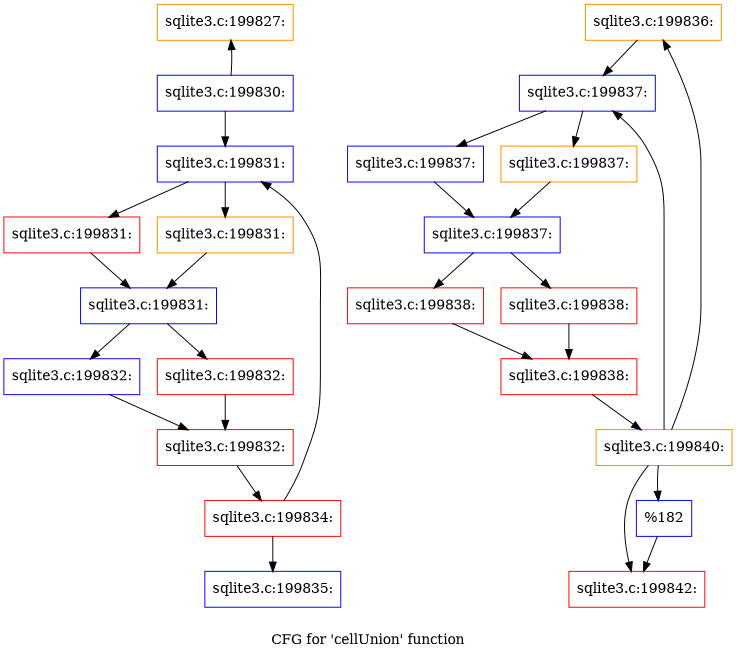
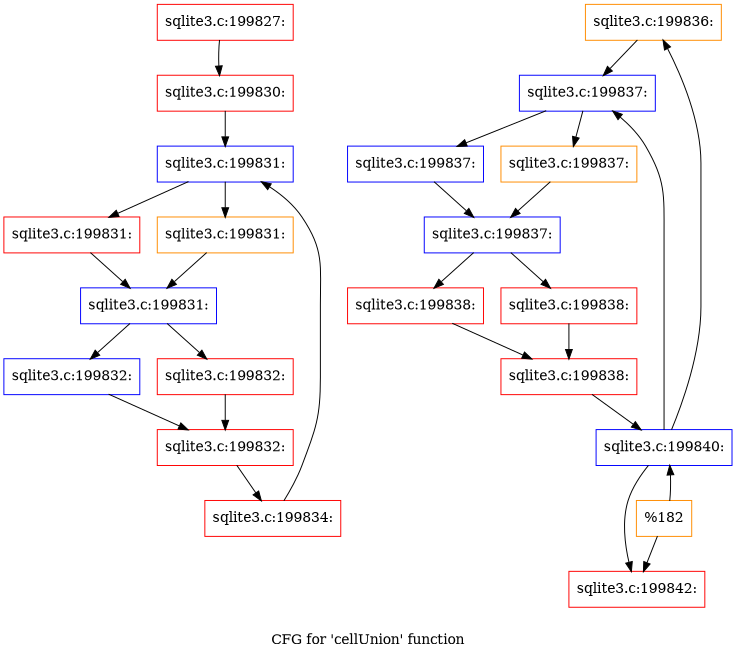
(225, 22) -> (225, 22)
(232, 63) -> (219, 53)
(225, 93) -> (225, 93)
(664, 448) -> (664, 448)
(658, 478) -> (671, 488)
(664, 518) -> (664, 518)
(273, 589) -> none
